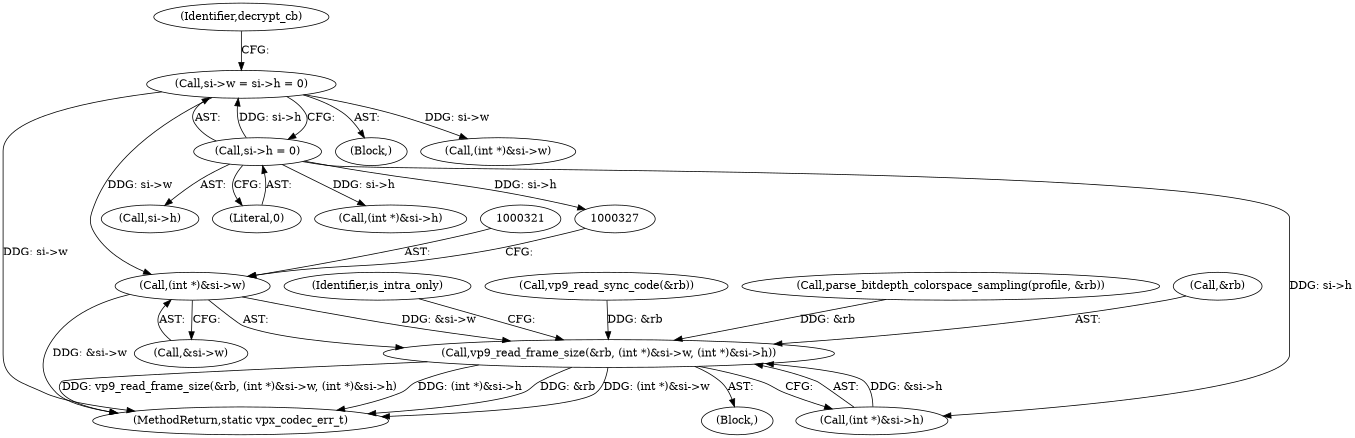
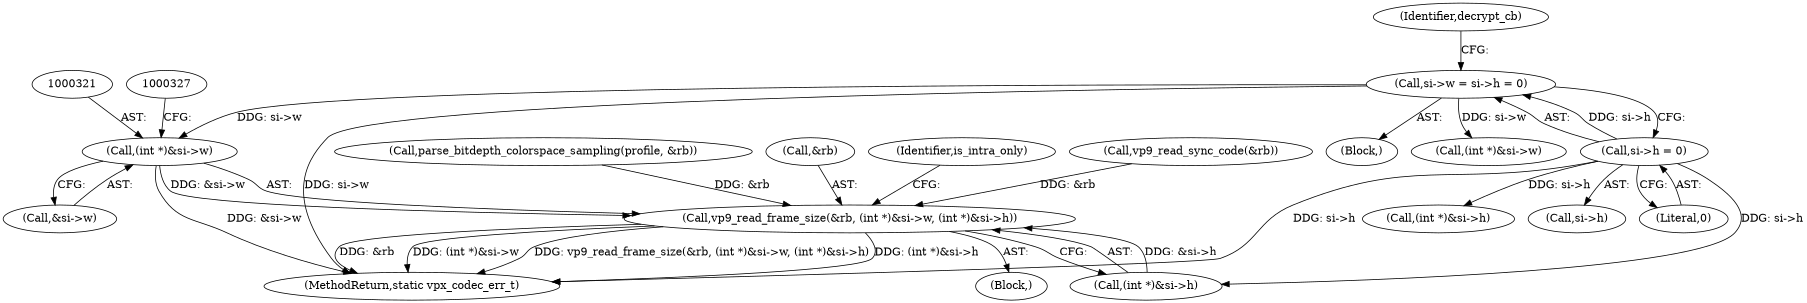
(441, 183) -> (1064, 266)
